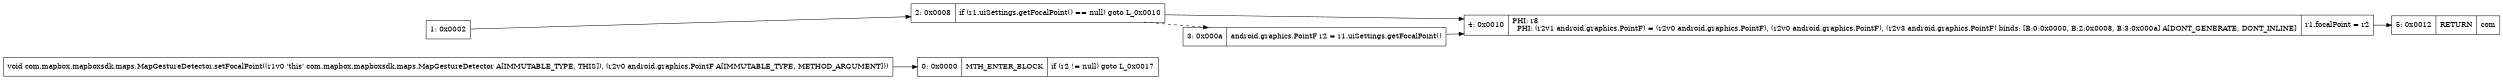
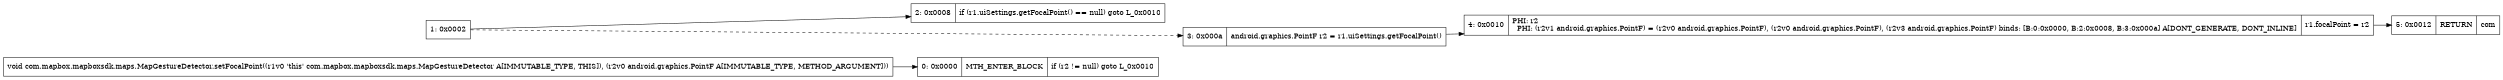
(1312, 17) -> none
(1527, 21) -> (1527, 21)
(1174, 25) -> (824, 33)
(1103, 67) -> (1103, 67)
